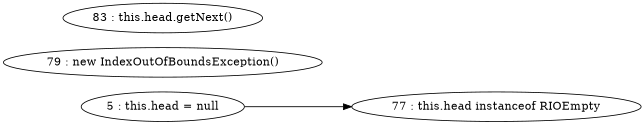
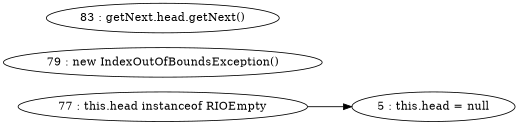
(163, 18) -> (163, 18)
(294, 107) -> (325, 107)
